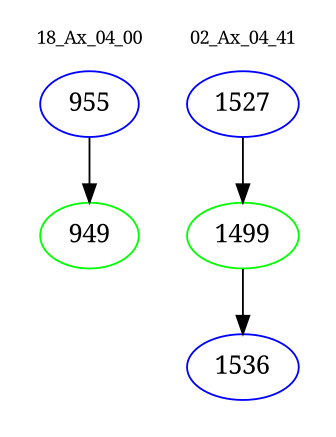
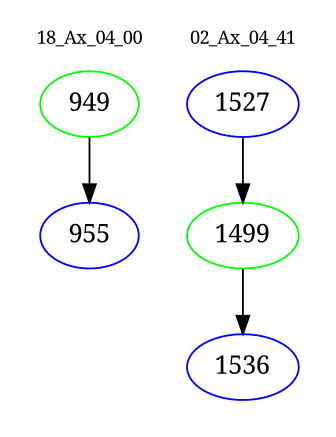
(89, 161) -> (89, 161)
